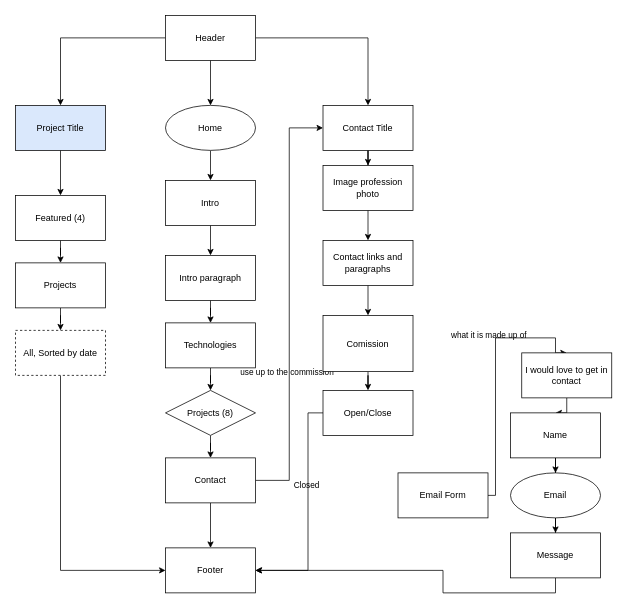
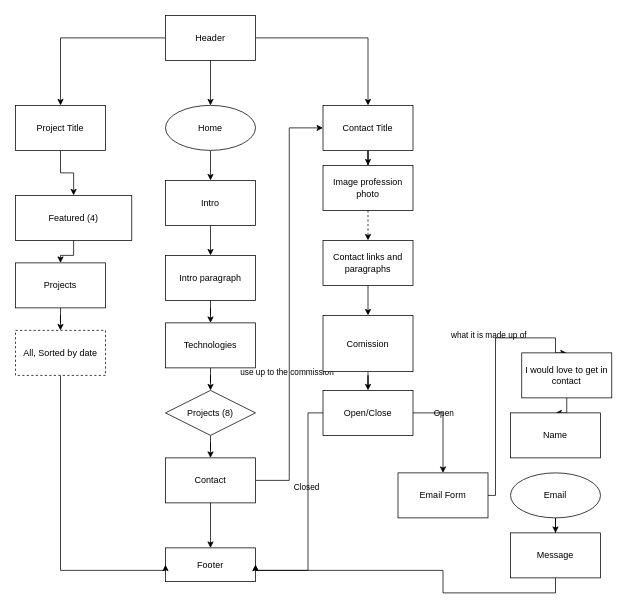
(60, 128) -> (60, 128)
(60, 218) -> (74, 218)
(368, 222) -> (368, 222)
none -> (439, 413)
(555, 468) -> none
(210, 570) -> (210, 565)
